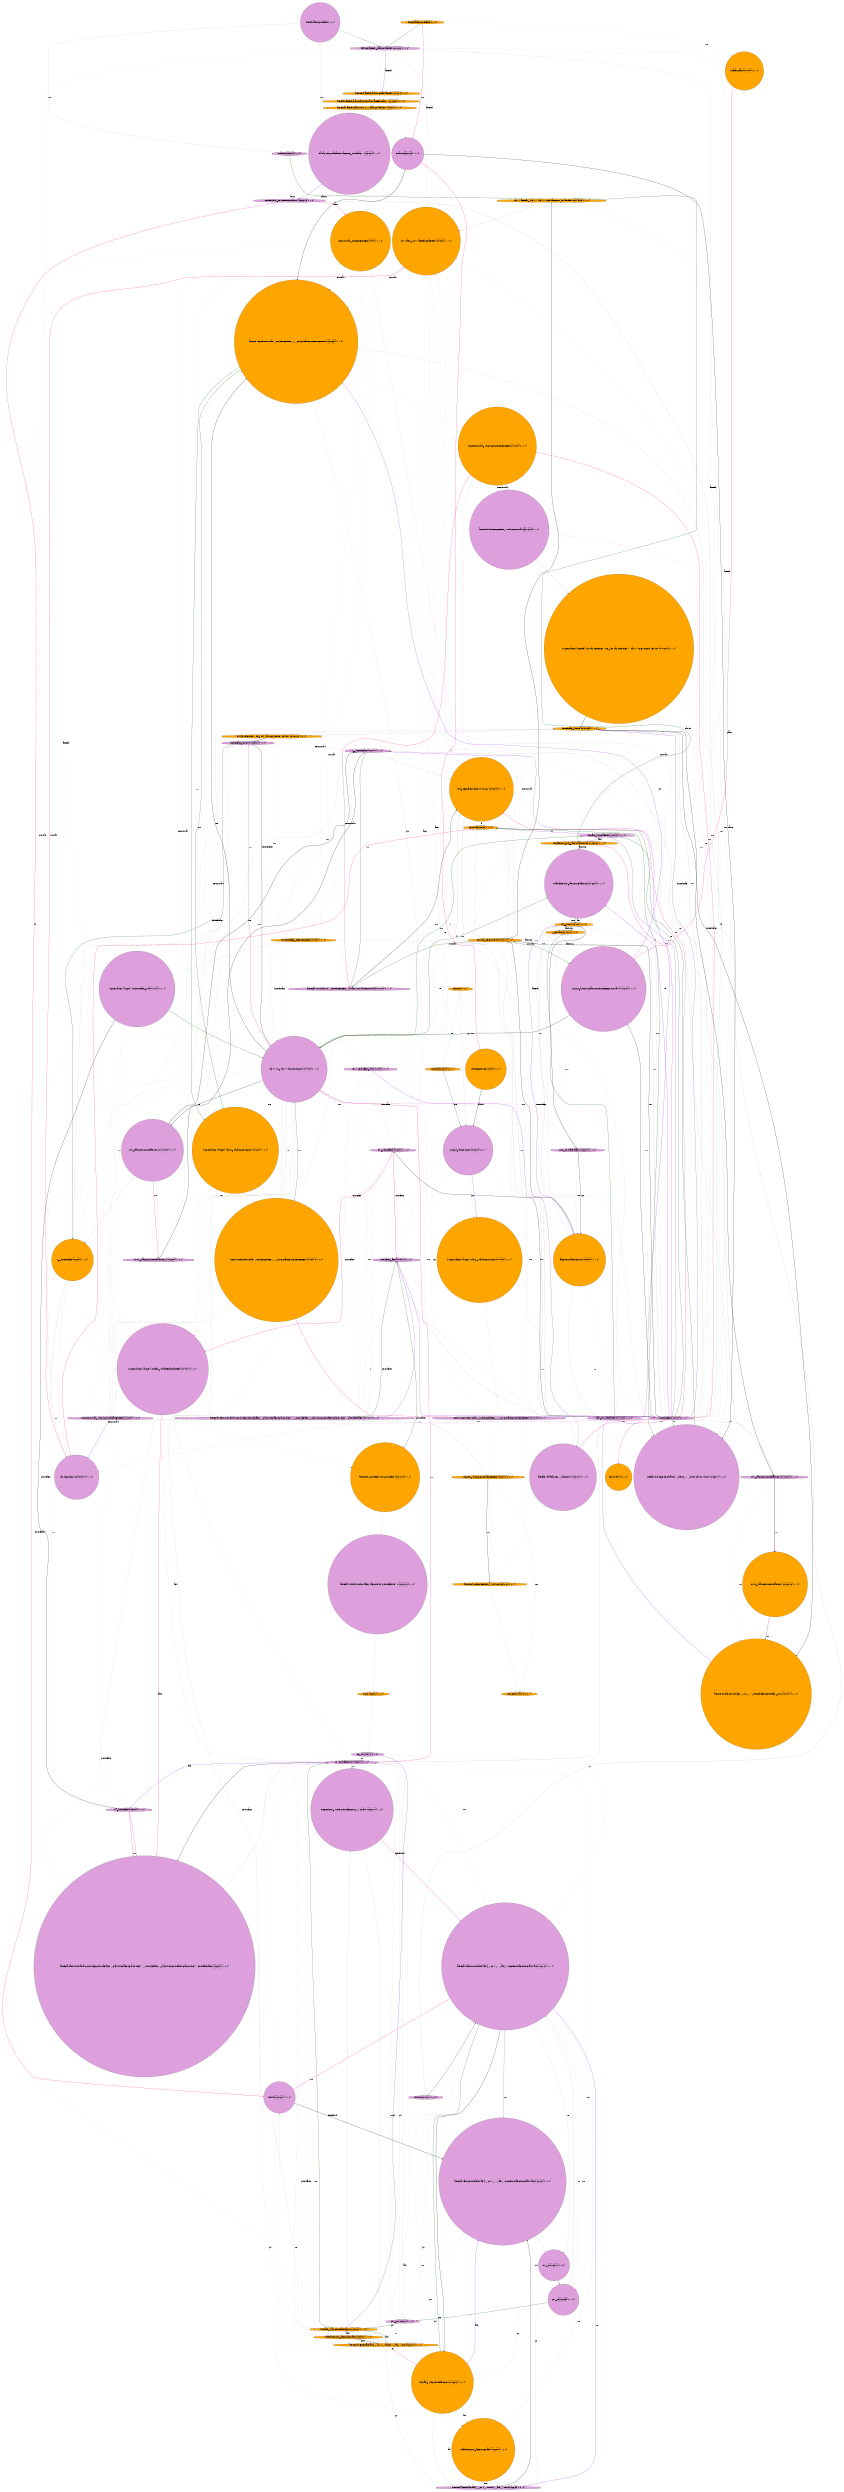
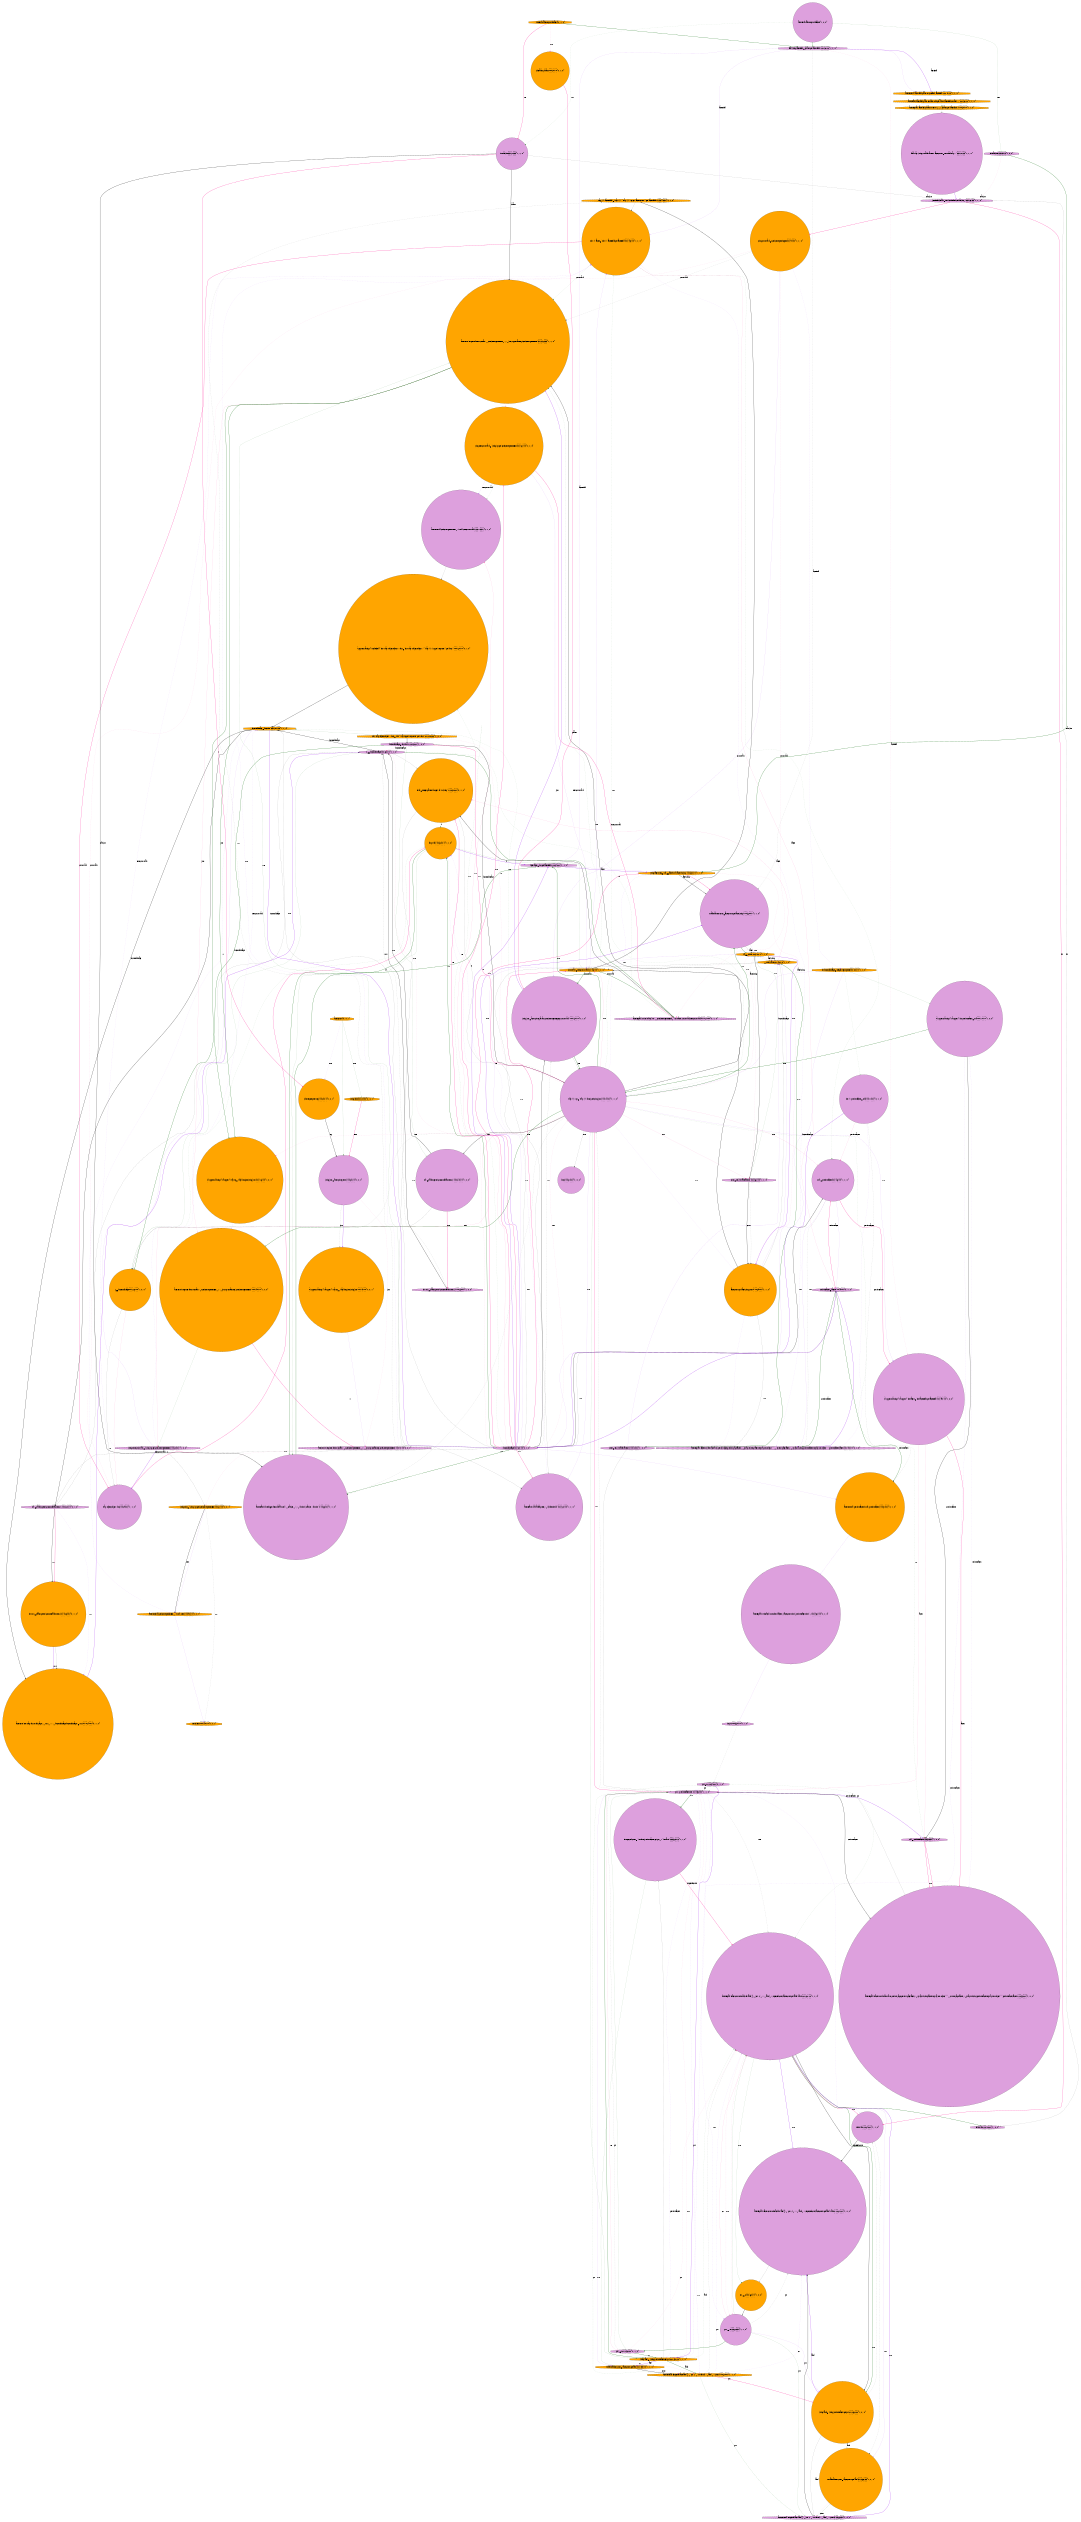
(50, 97) -> (999, 98)
none -> (325, 740)
(320, 747) -> (400, 748)
(481, 828) -> (441, 843)
(535, 989) -> (794, 1019)
(370, 1069) -> (864, 1099)
(452, 1098) -> (355, 1128)
(481, 1105) -> (331, 1135)
(649, 1117) -> (529, 1179)
(393, 1150) -> (833, 1180)
none -> (571, 1180)
(375, 1423) -> none
(619, 1477) -> none
(373, 1694) -> (738, 1724)
(190, 1766) -> (851, 1796)
(554, 2265) -> (751, 2295)
